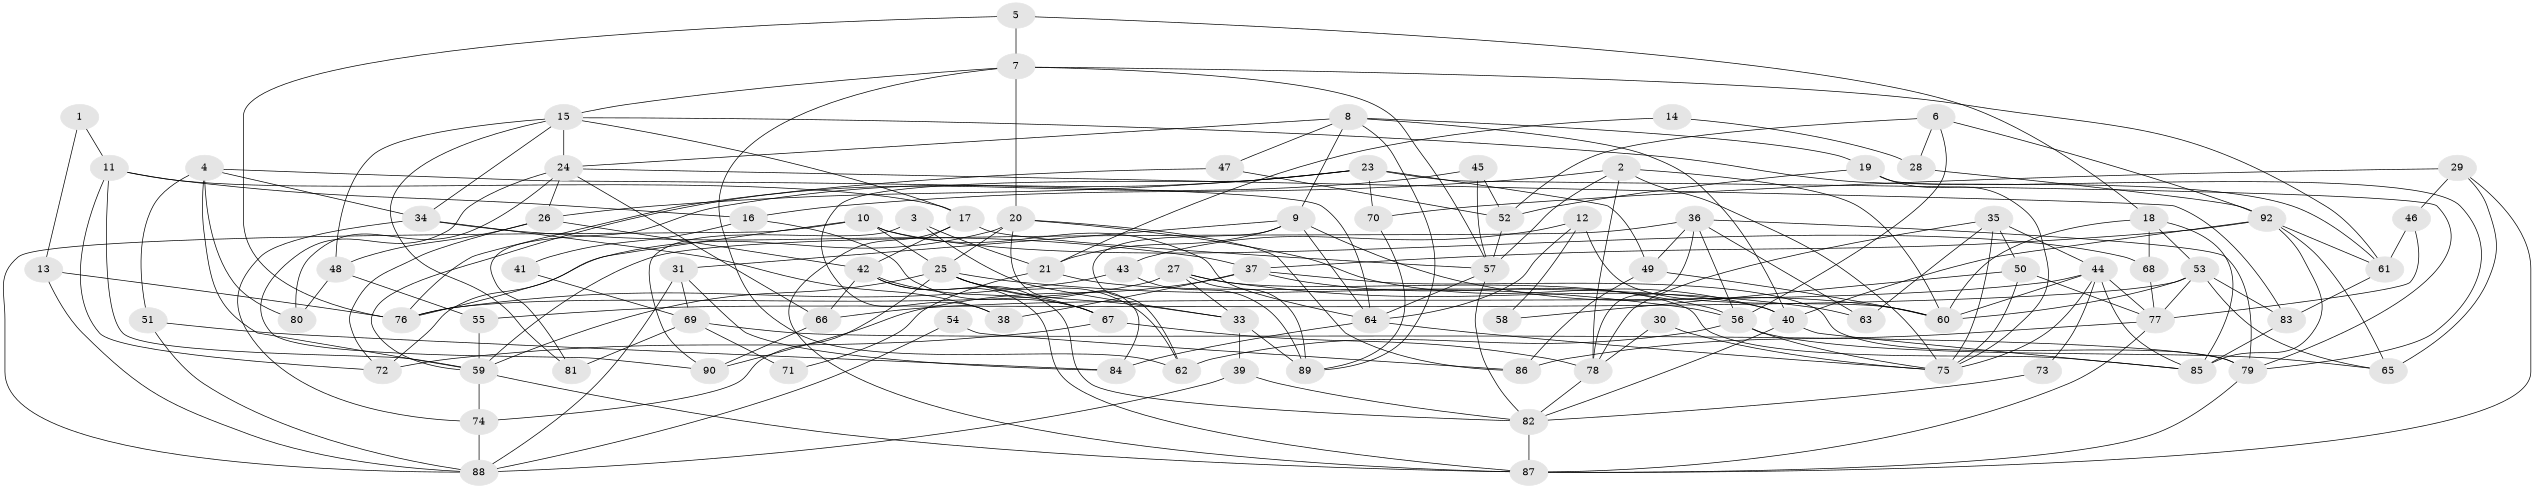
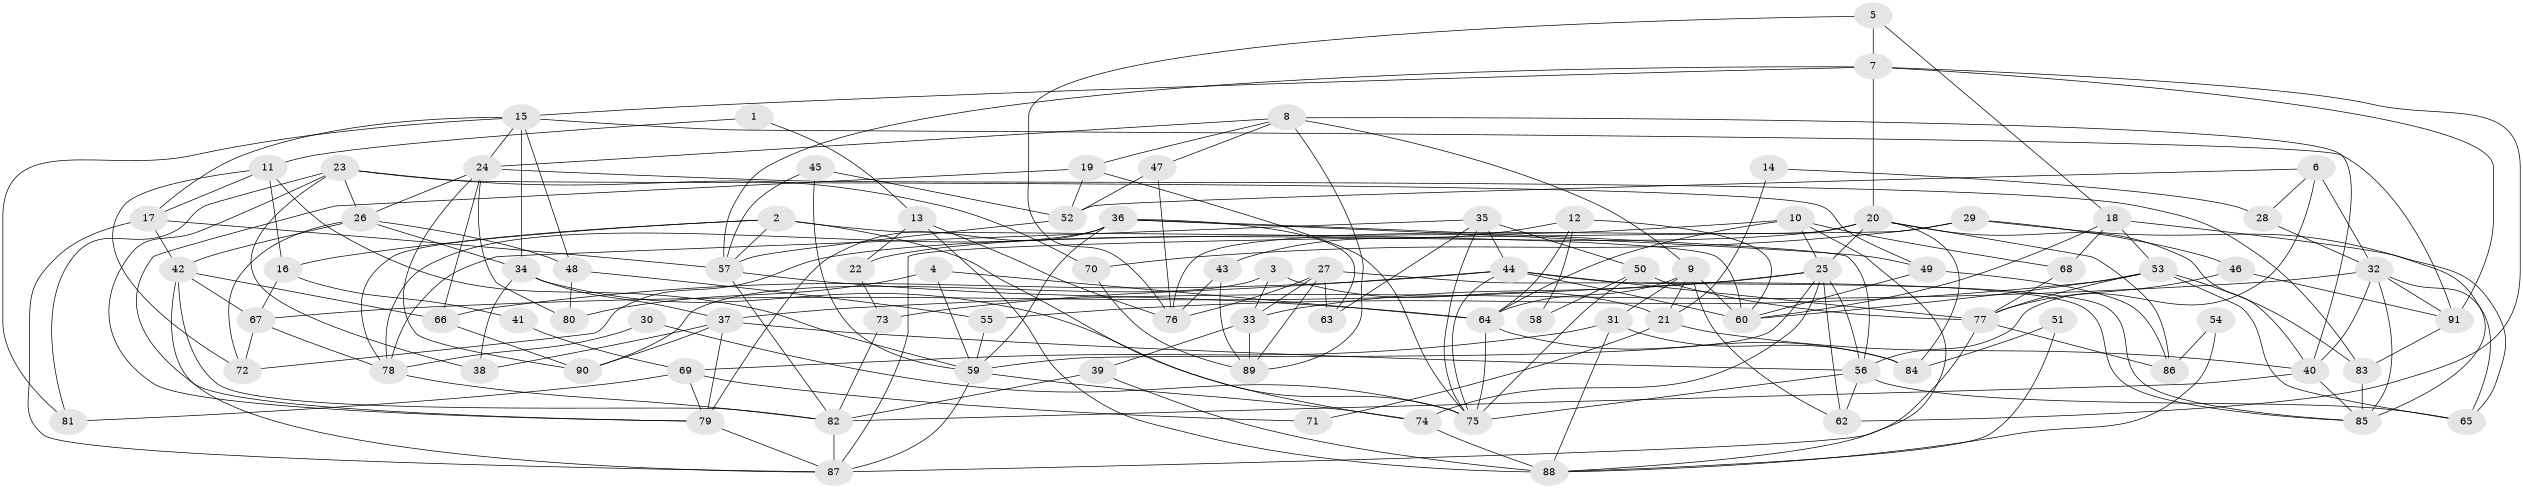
(340, 199) -> (416, 236)
(2267, 219) -> (2374, 270)
(144, 232) -> none
none -> (856, 270)
(2385, 270) -> (2455, 320)
